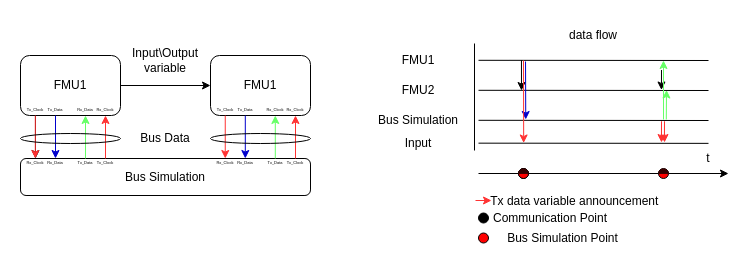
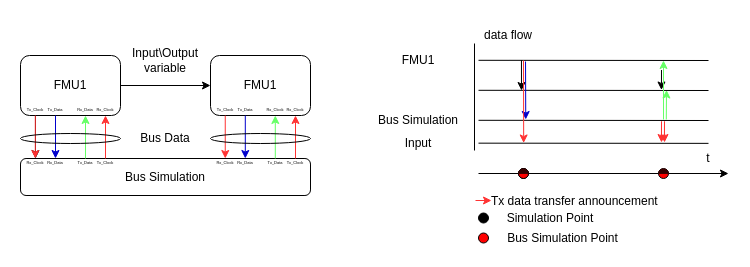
(594, 36) -> (509, 36)
(419, 91) -> none
(577, 202) -> (577, 202)
(551, 219) -> (551, 219)
